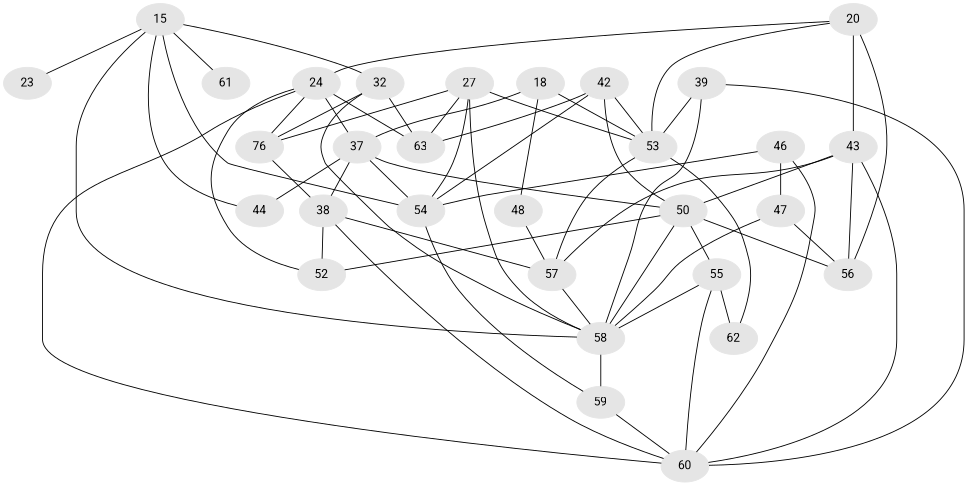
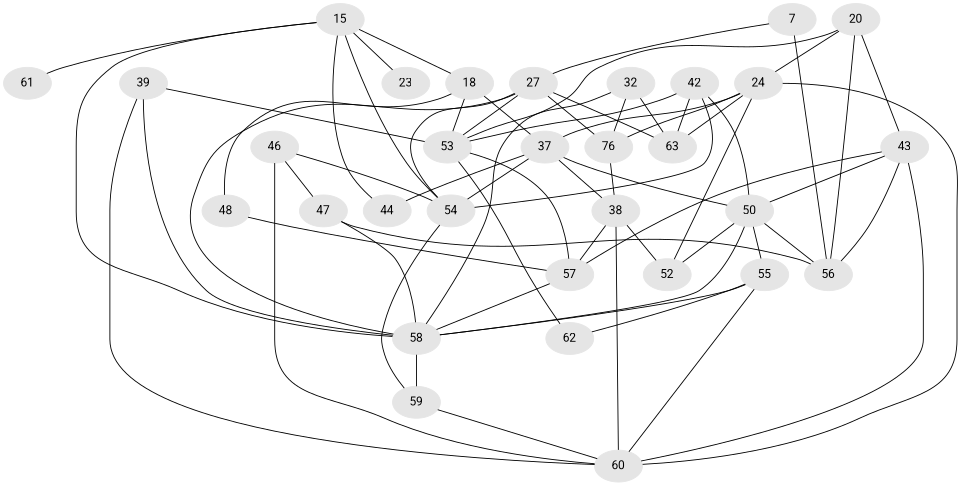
none -> (792, 19)
(274, 45) -> (405, 51)
